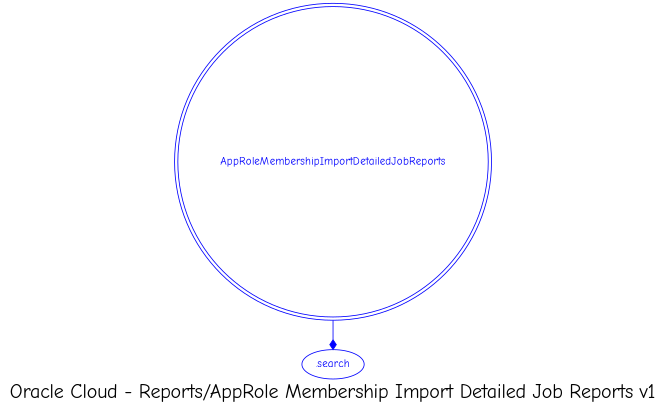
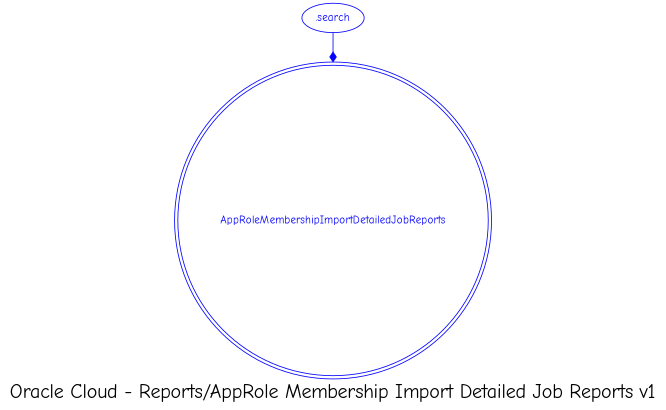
(333, 330) -> (333, 42)
